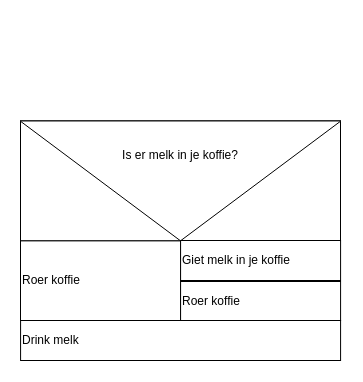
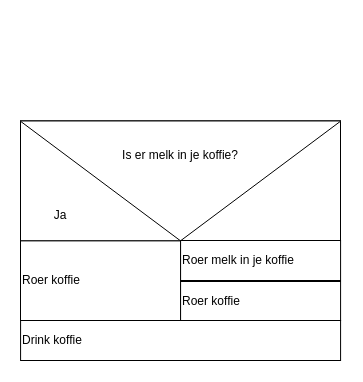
none -> (61, 216)
(244, 261) -> (246, 261)
(51, 341) -> (58, 341)
